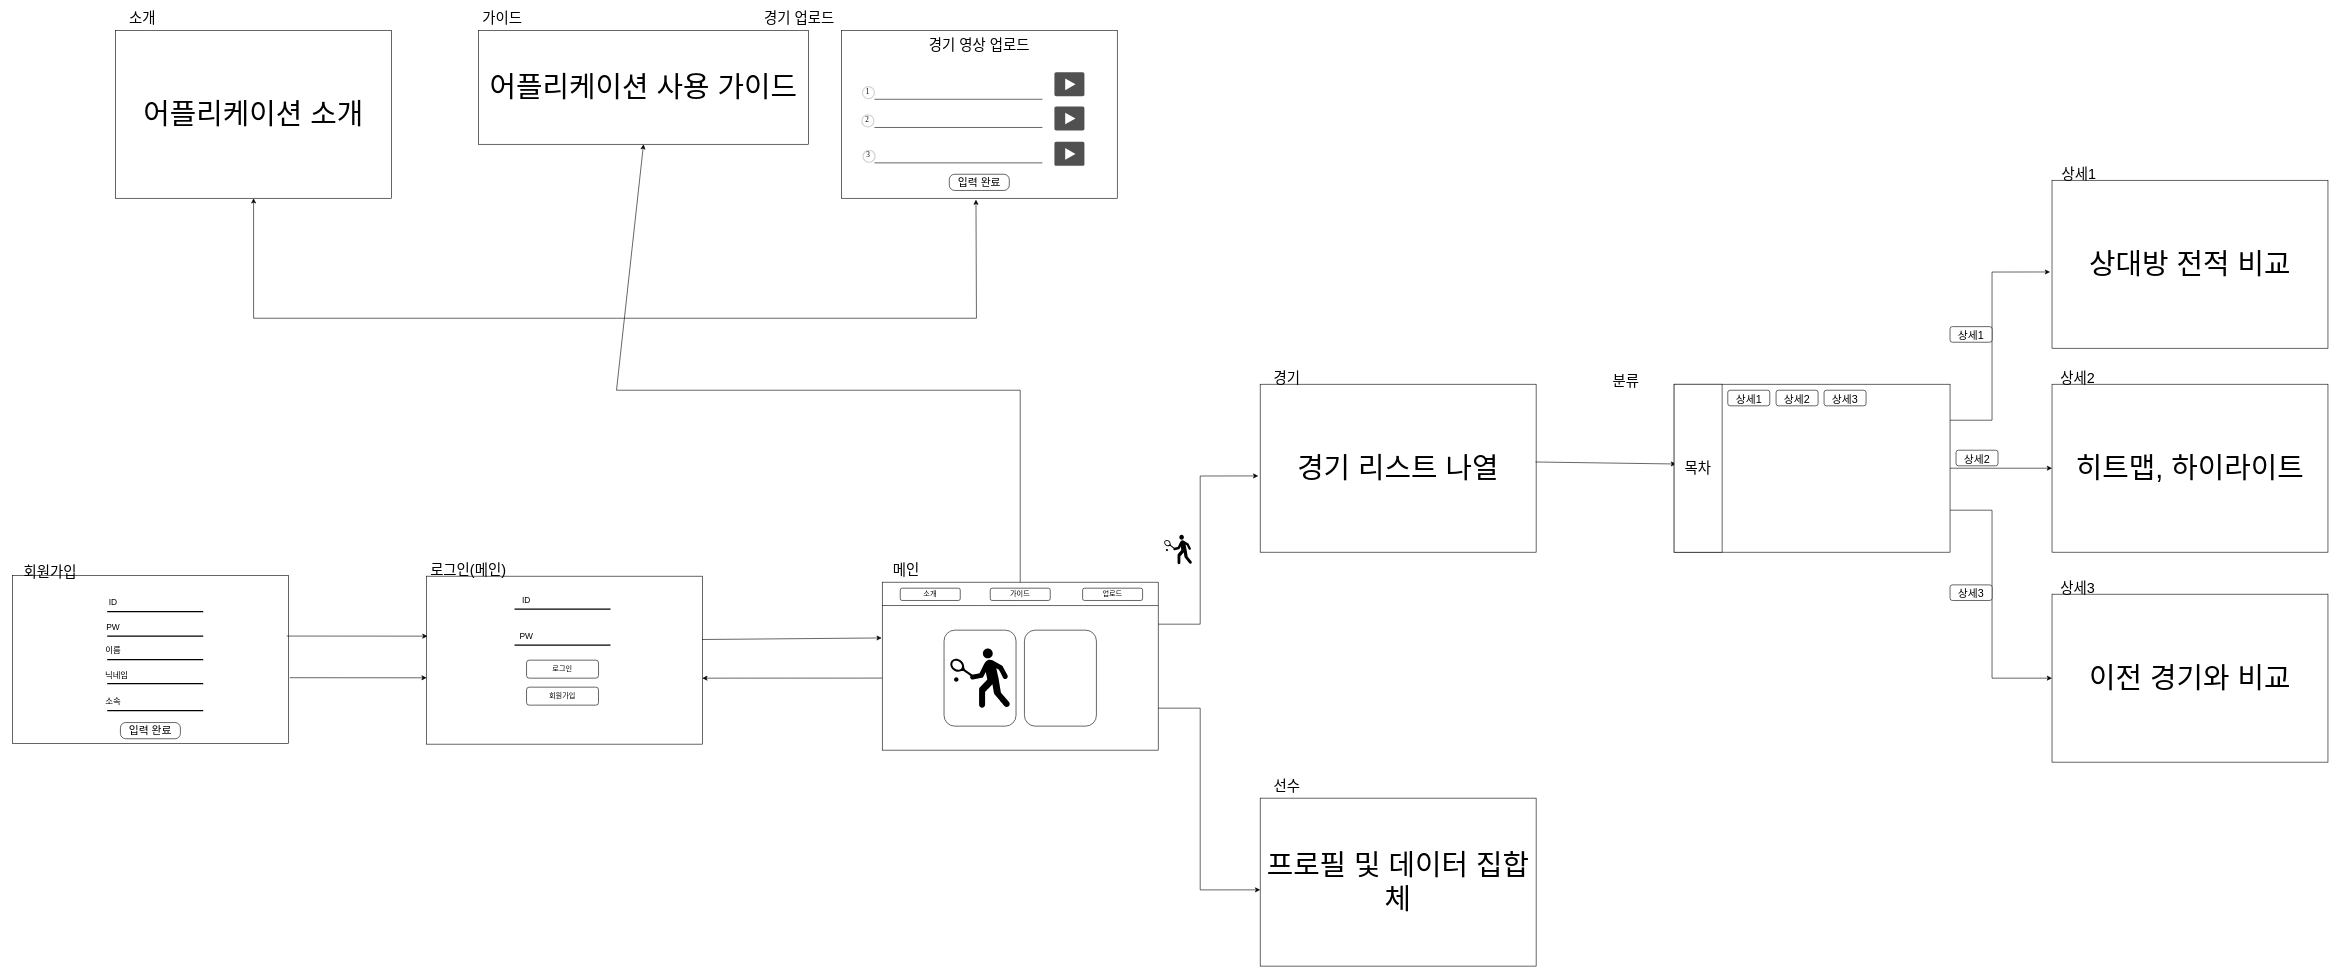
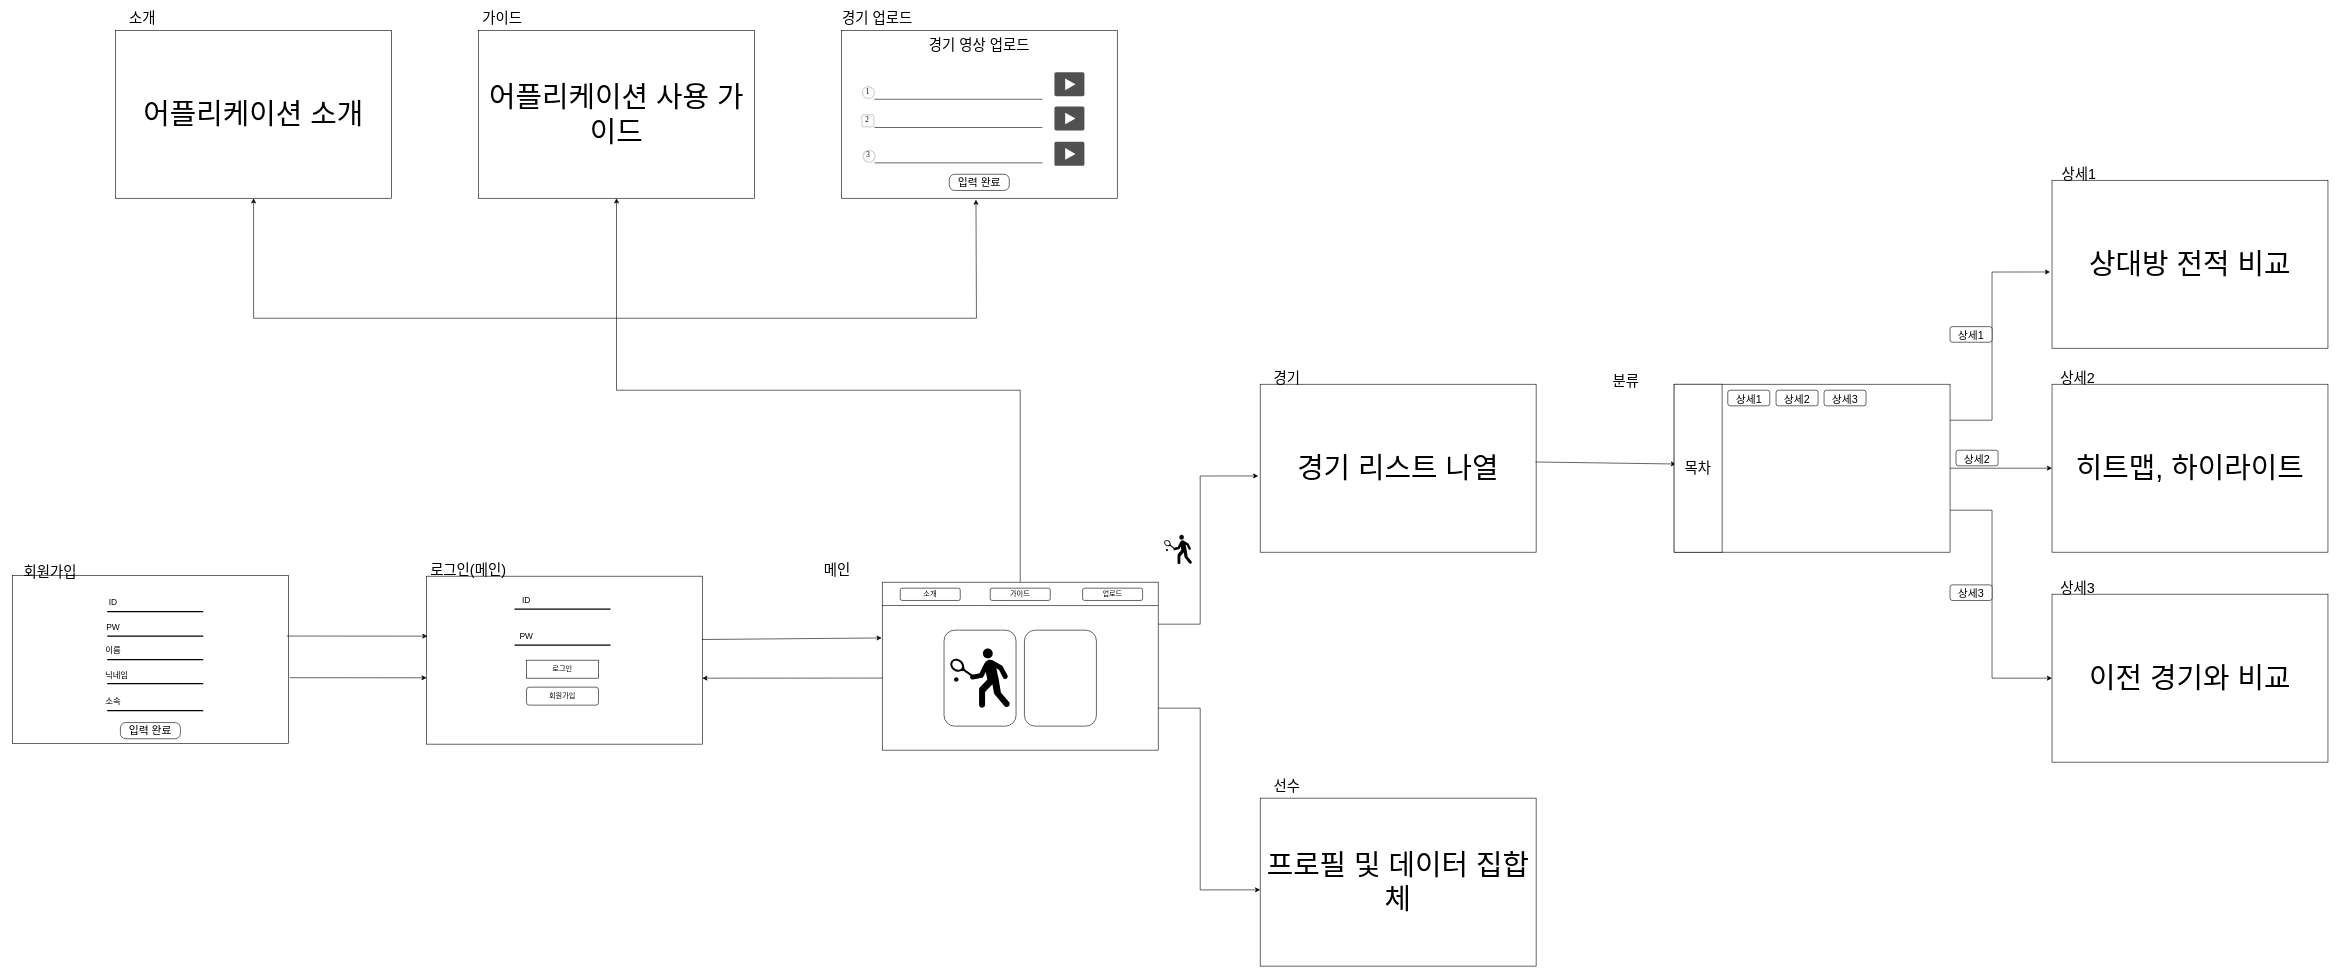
(800, 18) -> (878, 18)
(644, 87) -> (617, 114)
(868, 121) -> (868, 121)
(906, 570) -> (837, 570)
(563, 669) -> (563, 669)
